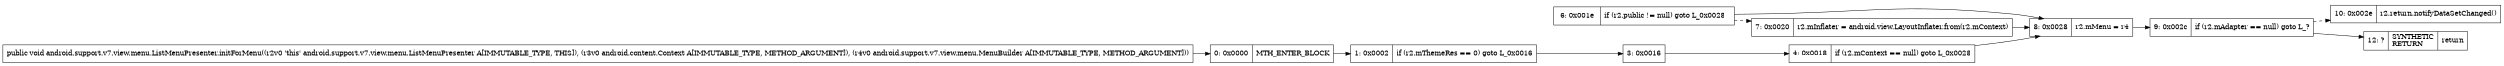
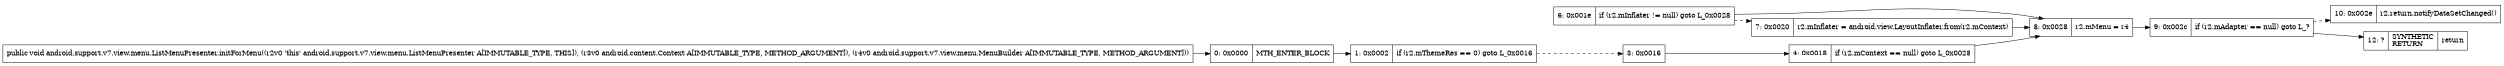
(1665, 16) -> (1665, 16)
(1577, 54) -> (1577, 54)
